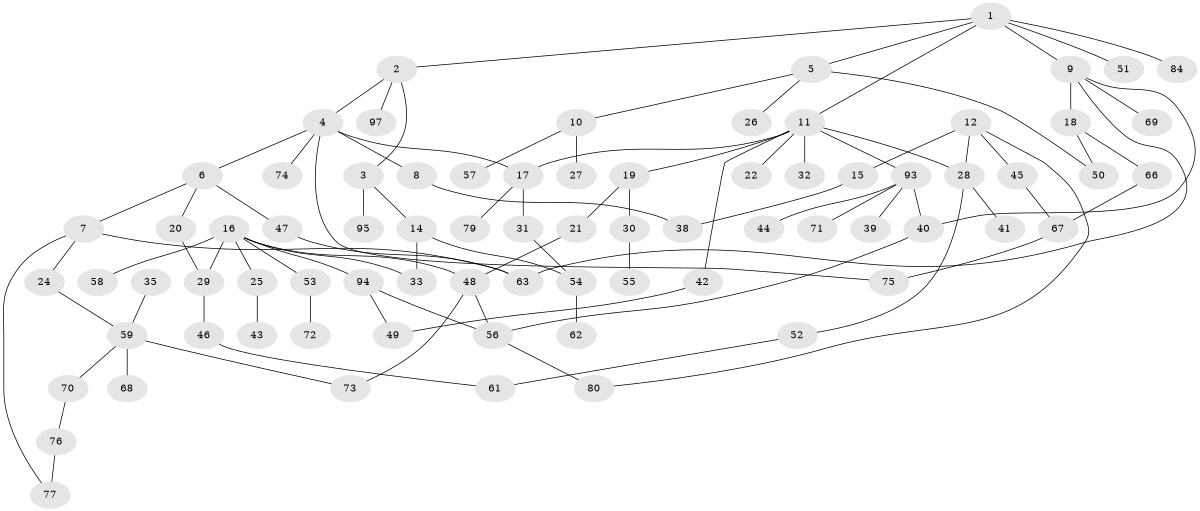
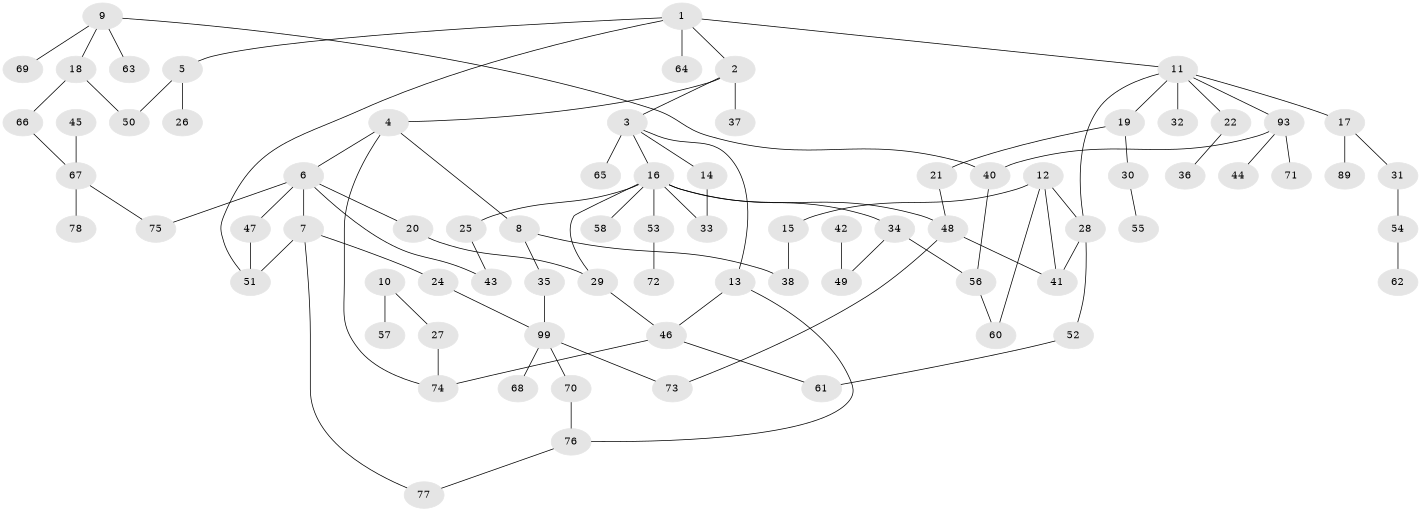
(1031, 43) -> none
(1177, 69) -> (682, 69)
(694, 96) -> none
(376, 123) -> (735, 123)
(423, 149) -> none
none -> (641, 149)
(994, 149) -> (1050, 229)
none -> (1185, 176)
(721, 180) -> none
none -> (76, 229)
(364, 229) -> (601, 176)
(470, 229) -> (1345, 176)
(870, 229) -> none
none -> (388, 243)
(316, 249) -> (277, 256)
none -> (531, 254)
(403, 255) -> (250, 256)
(497, 256) -> none
(595, 267) -> (224, 204)
(364, 282) -> (895, 229)
none -> (735, 282)
(482, 309) -> (1003, 256)
(127, 335) -> (545, 335)
none -> (438, 362)
none -> (552, 362)
(594, 389) -> (996, 335)
